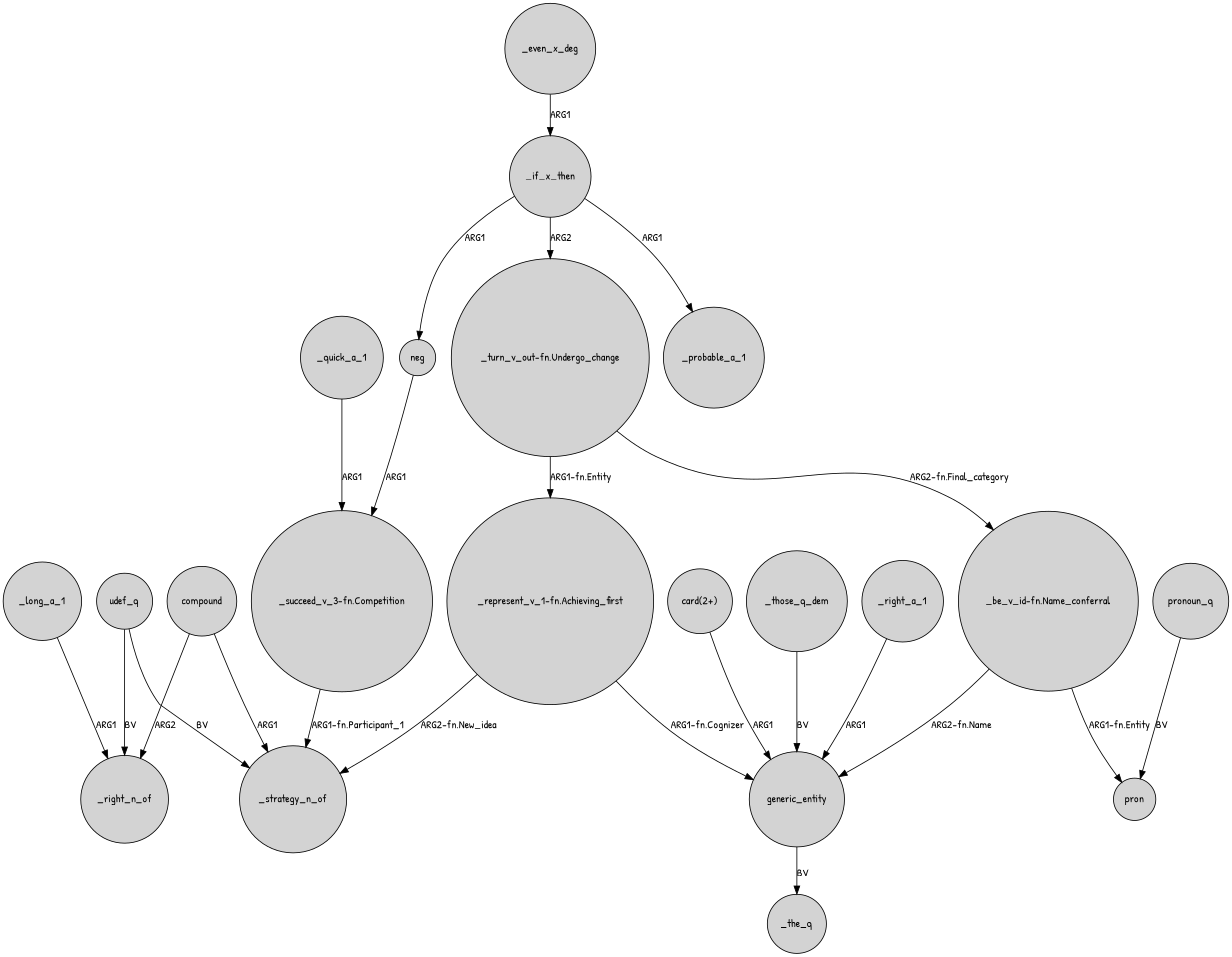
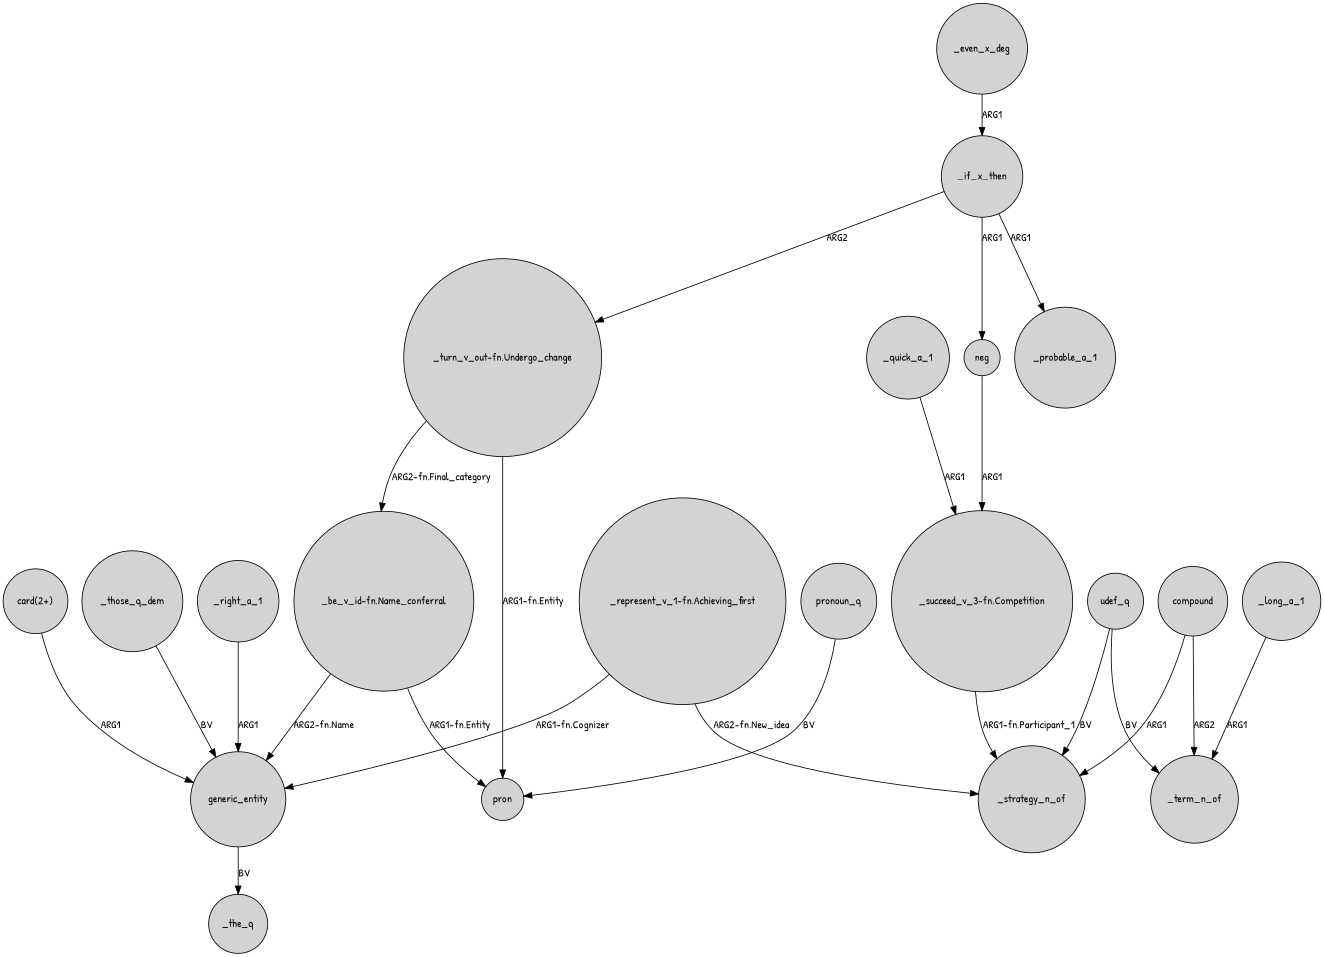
(550, 473) -> (503, 613)
(125, 799) -> (1194, 799)
